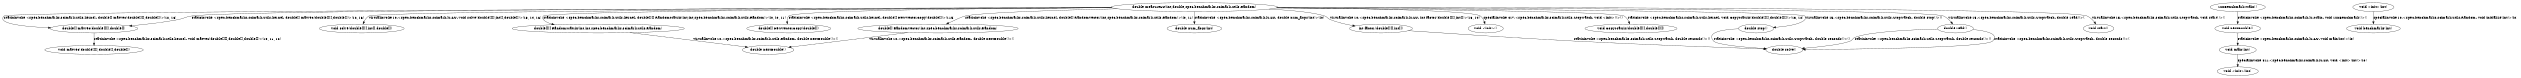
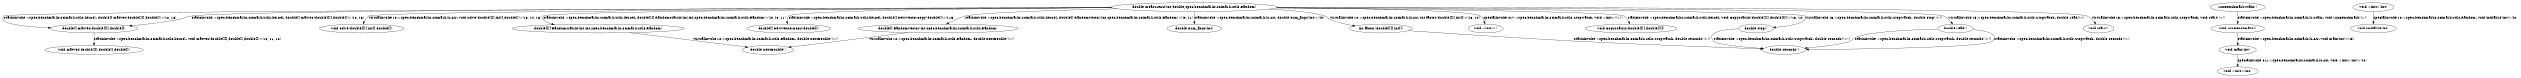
(2238, 29) -> (2238, 29)
(2373, 29) -> (2373, 29)
(1784, 50) -> (1784, 50)
